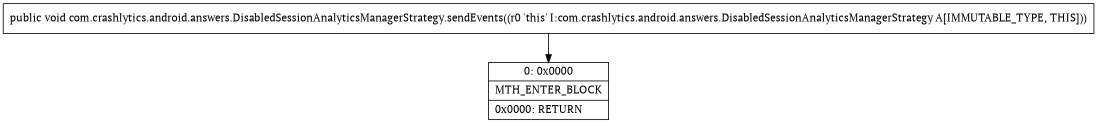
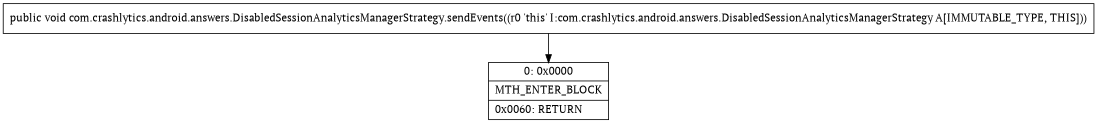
(544, 110) -> (544, 110)
